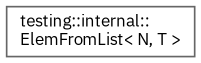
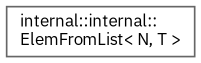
(101, 32) -> (101, 32)
